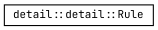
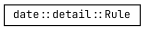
(79, 15) -> (72, 15)
